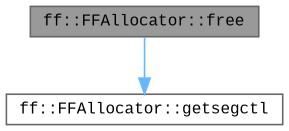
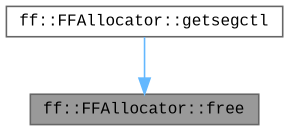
(145, 58) -> (145, 58)
